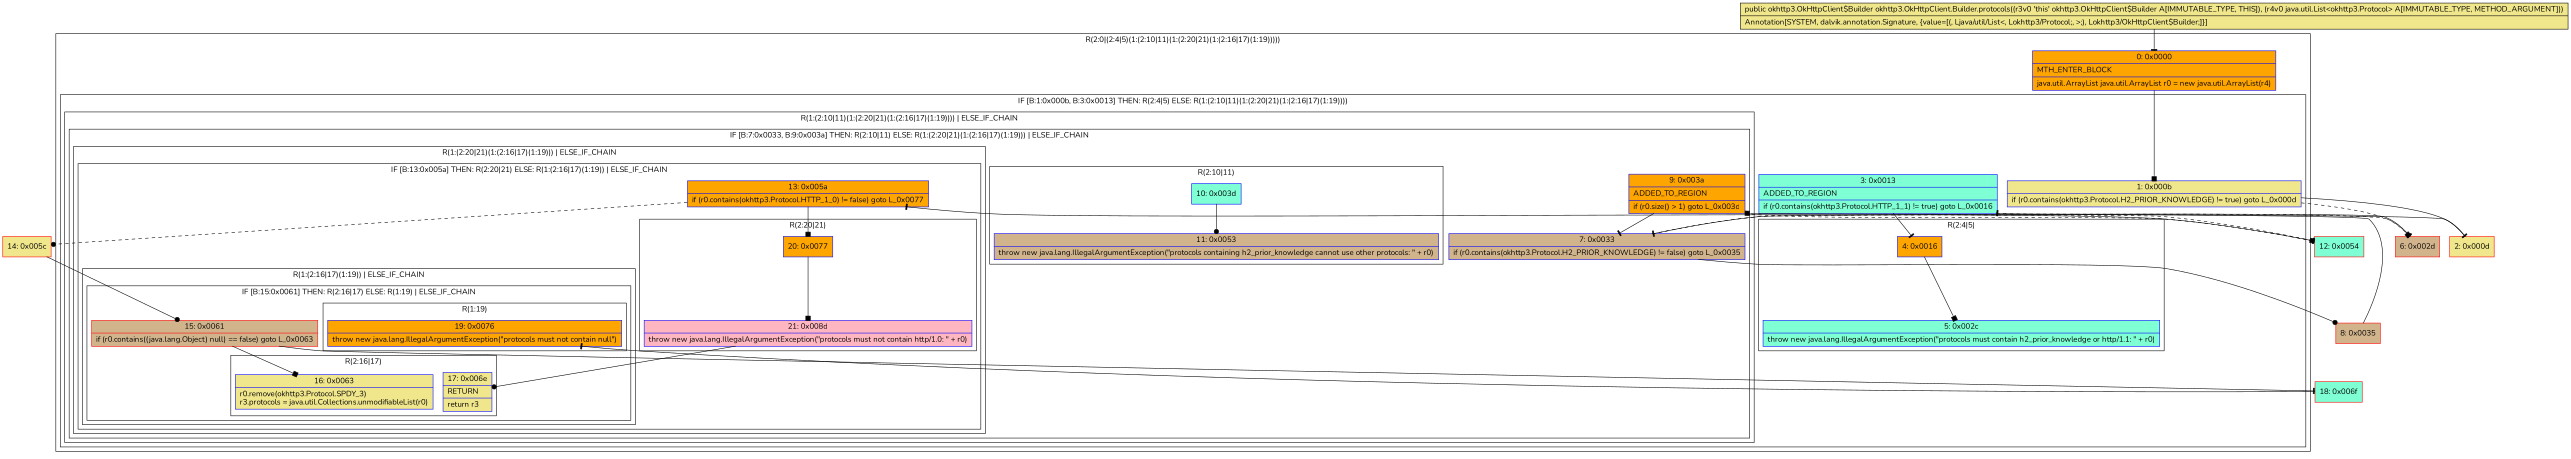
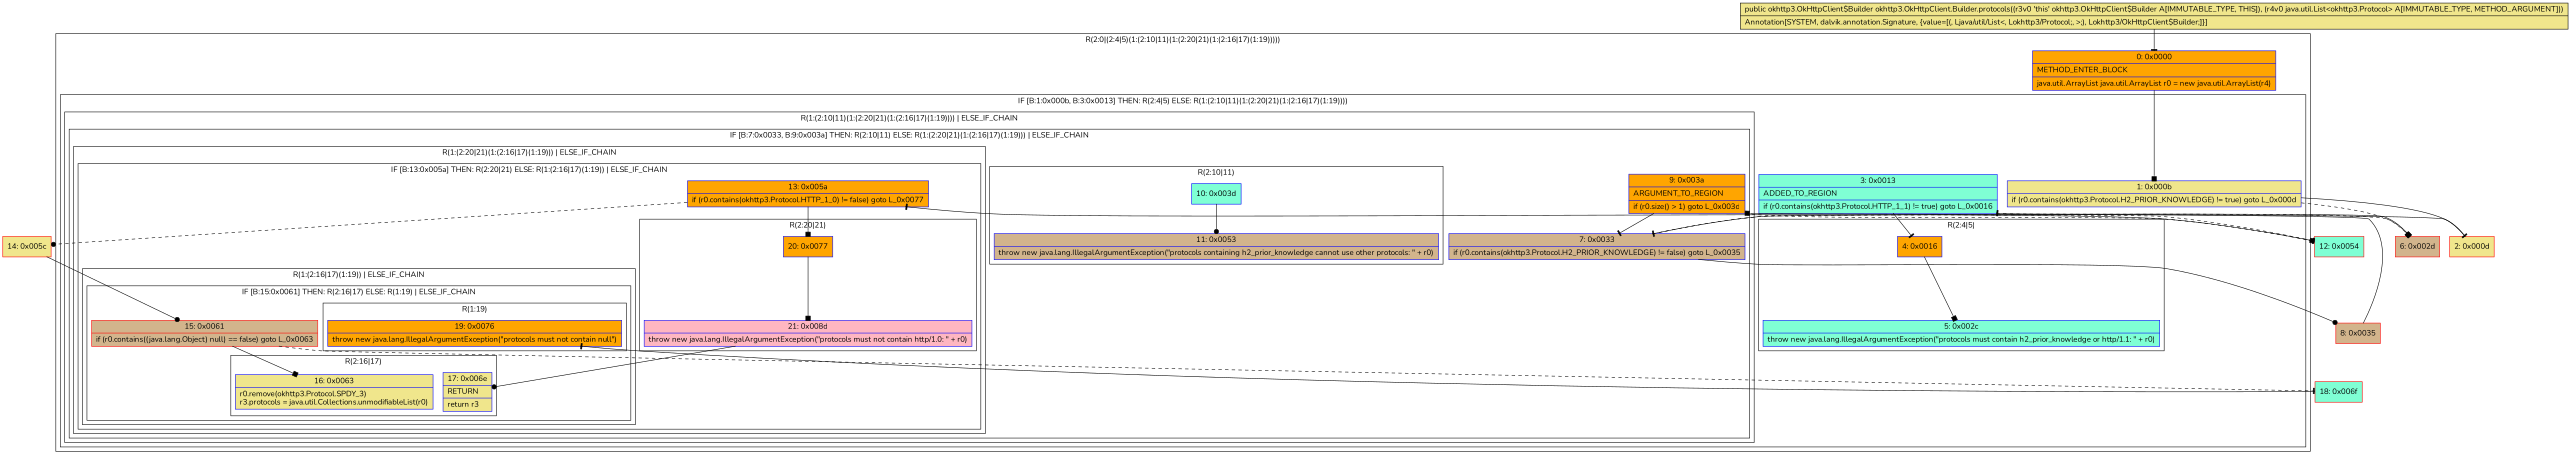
(2075, 70) -> (2082, 70)
(1670, 193) -> (1679, 193)
(2204, 214) -> (2204, 214)
(1295, 371) -> (1295, 371)
